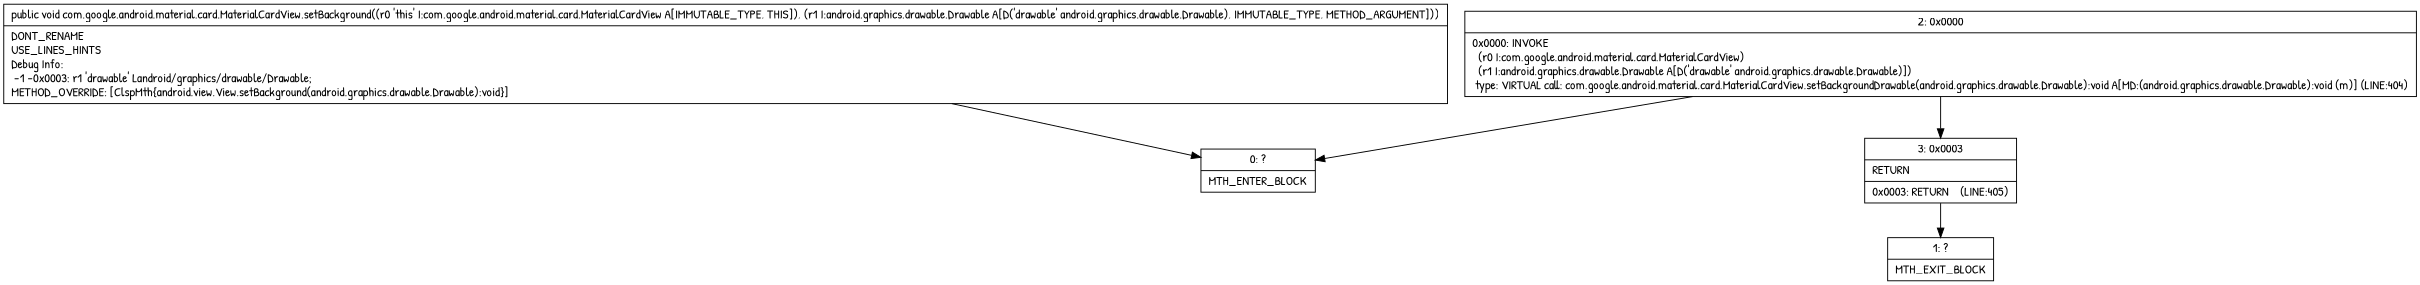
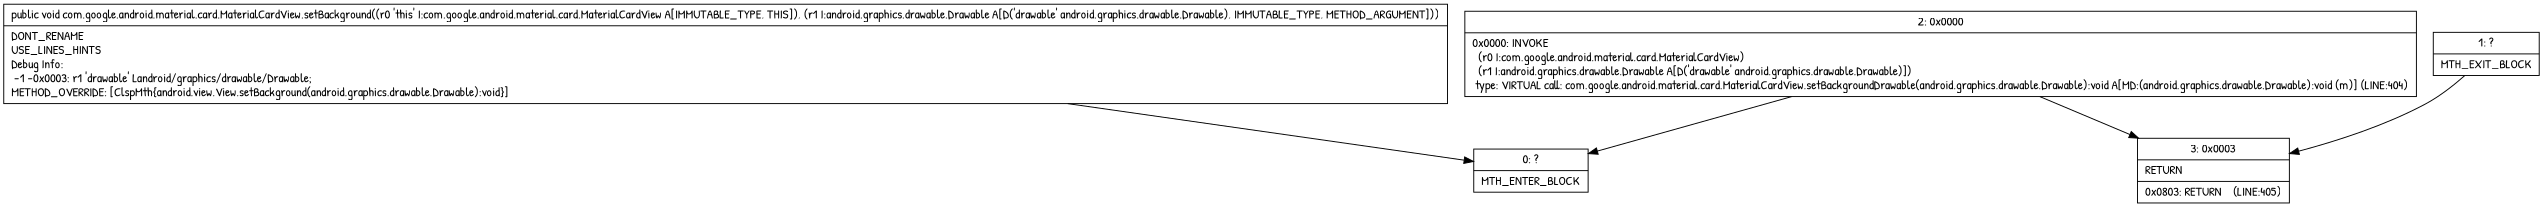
(1941, 192) -> (2213, 192)
(1941, 216) -> (2386, 122)
